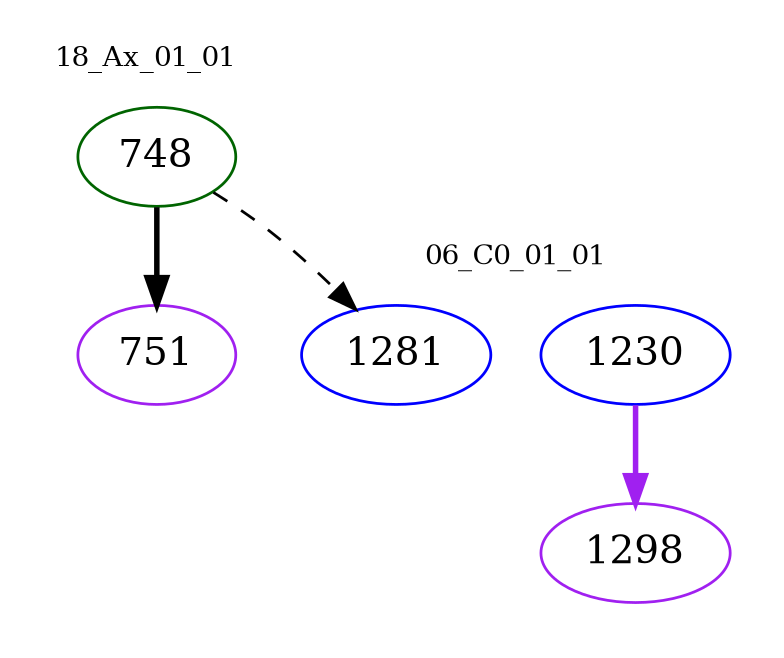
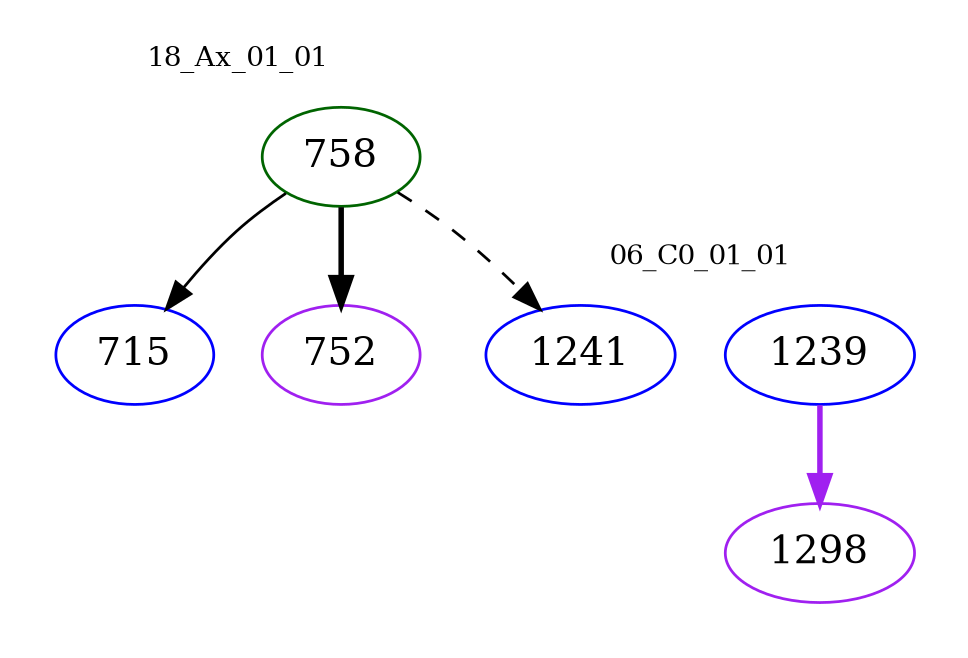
(157, 157) -> (341, 157)
none -> (135, 355)
(157, 355) -> (341, 355)
(396, 355) -> (581, 355)
(636, 355) -> (820, 355)
